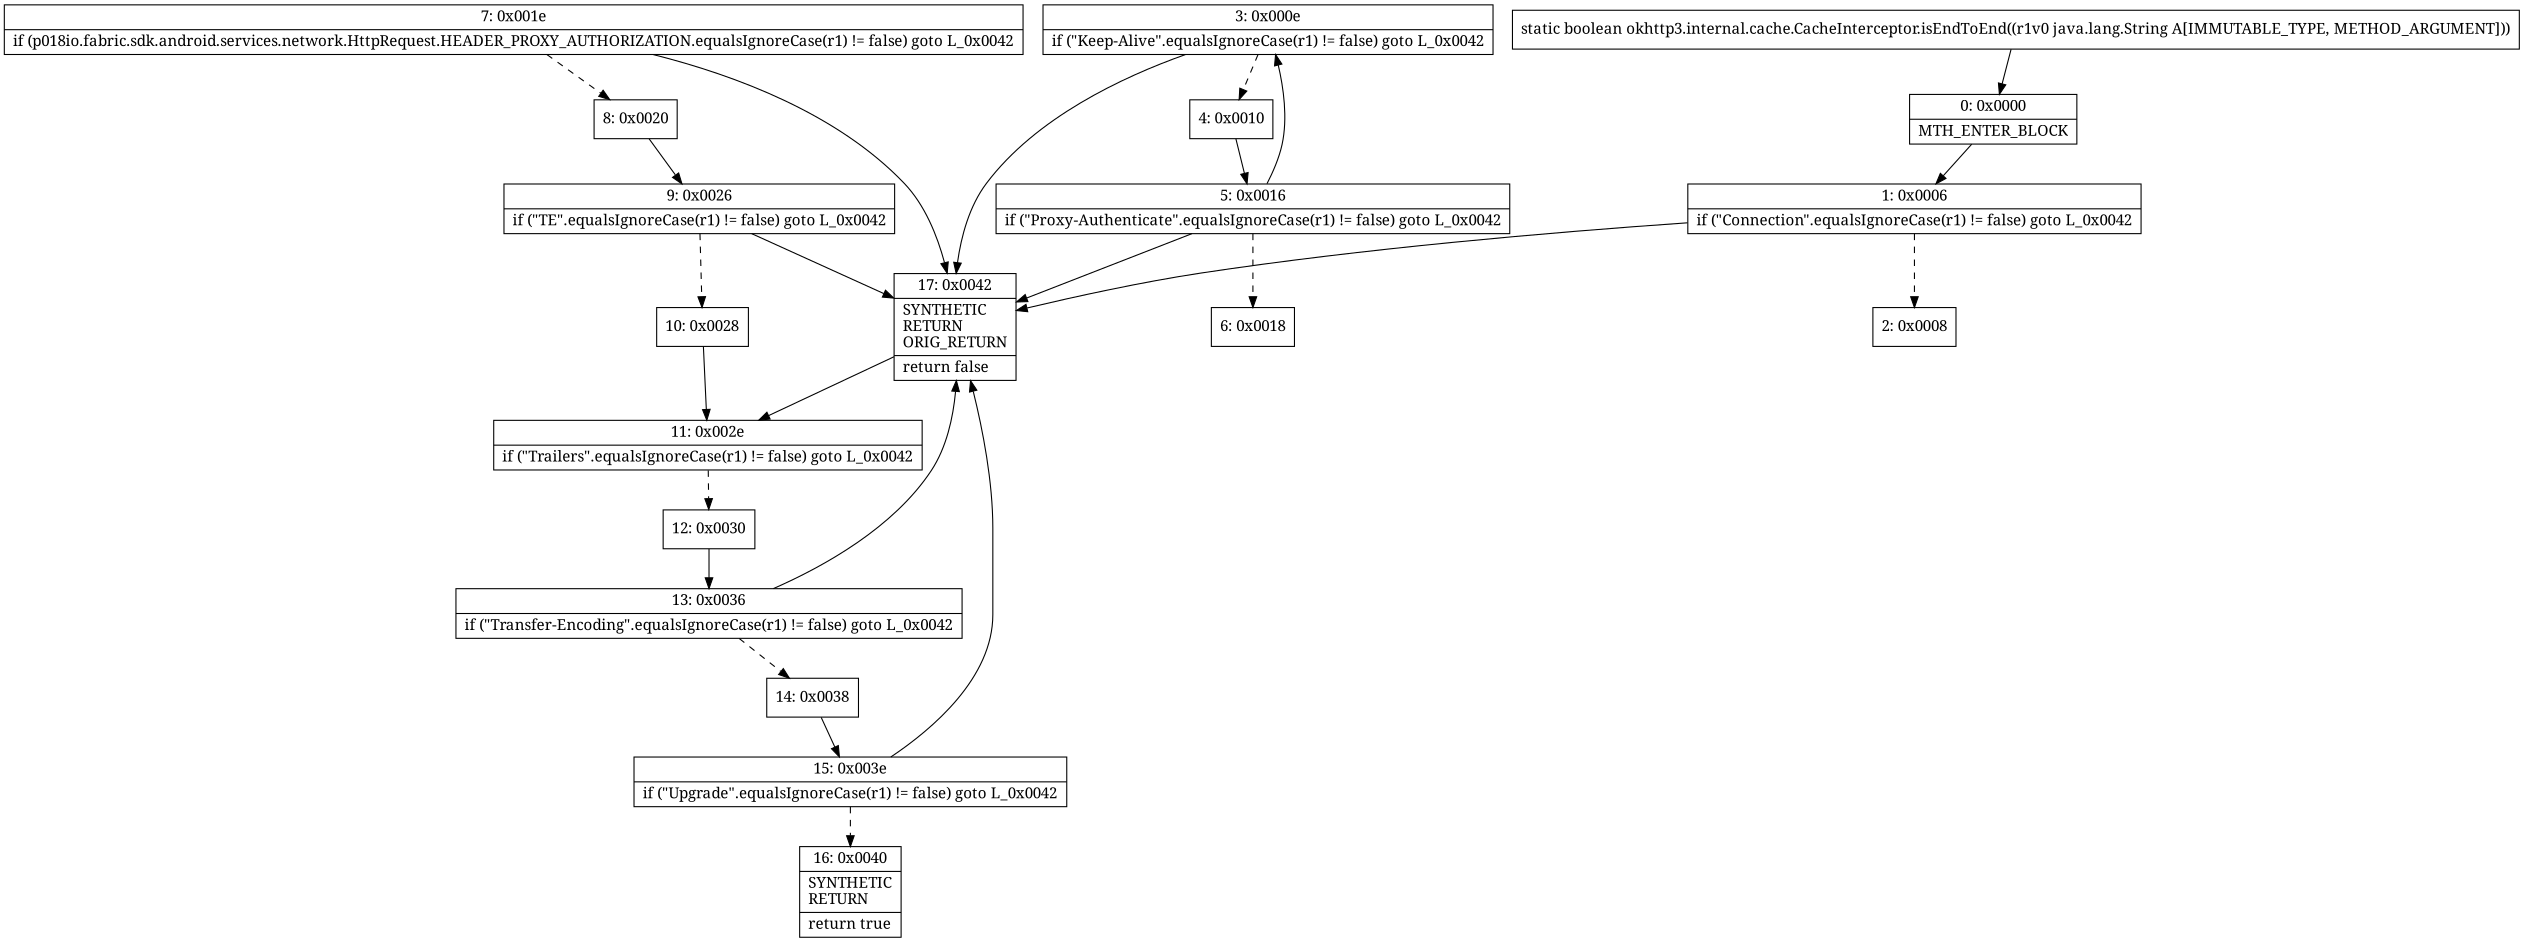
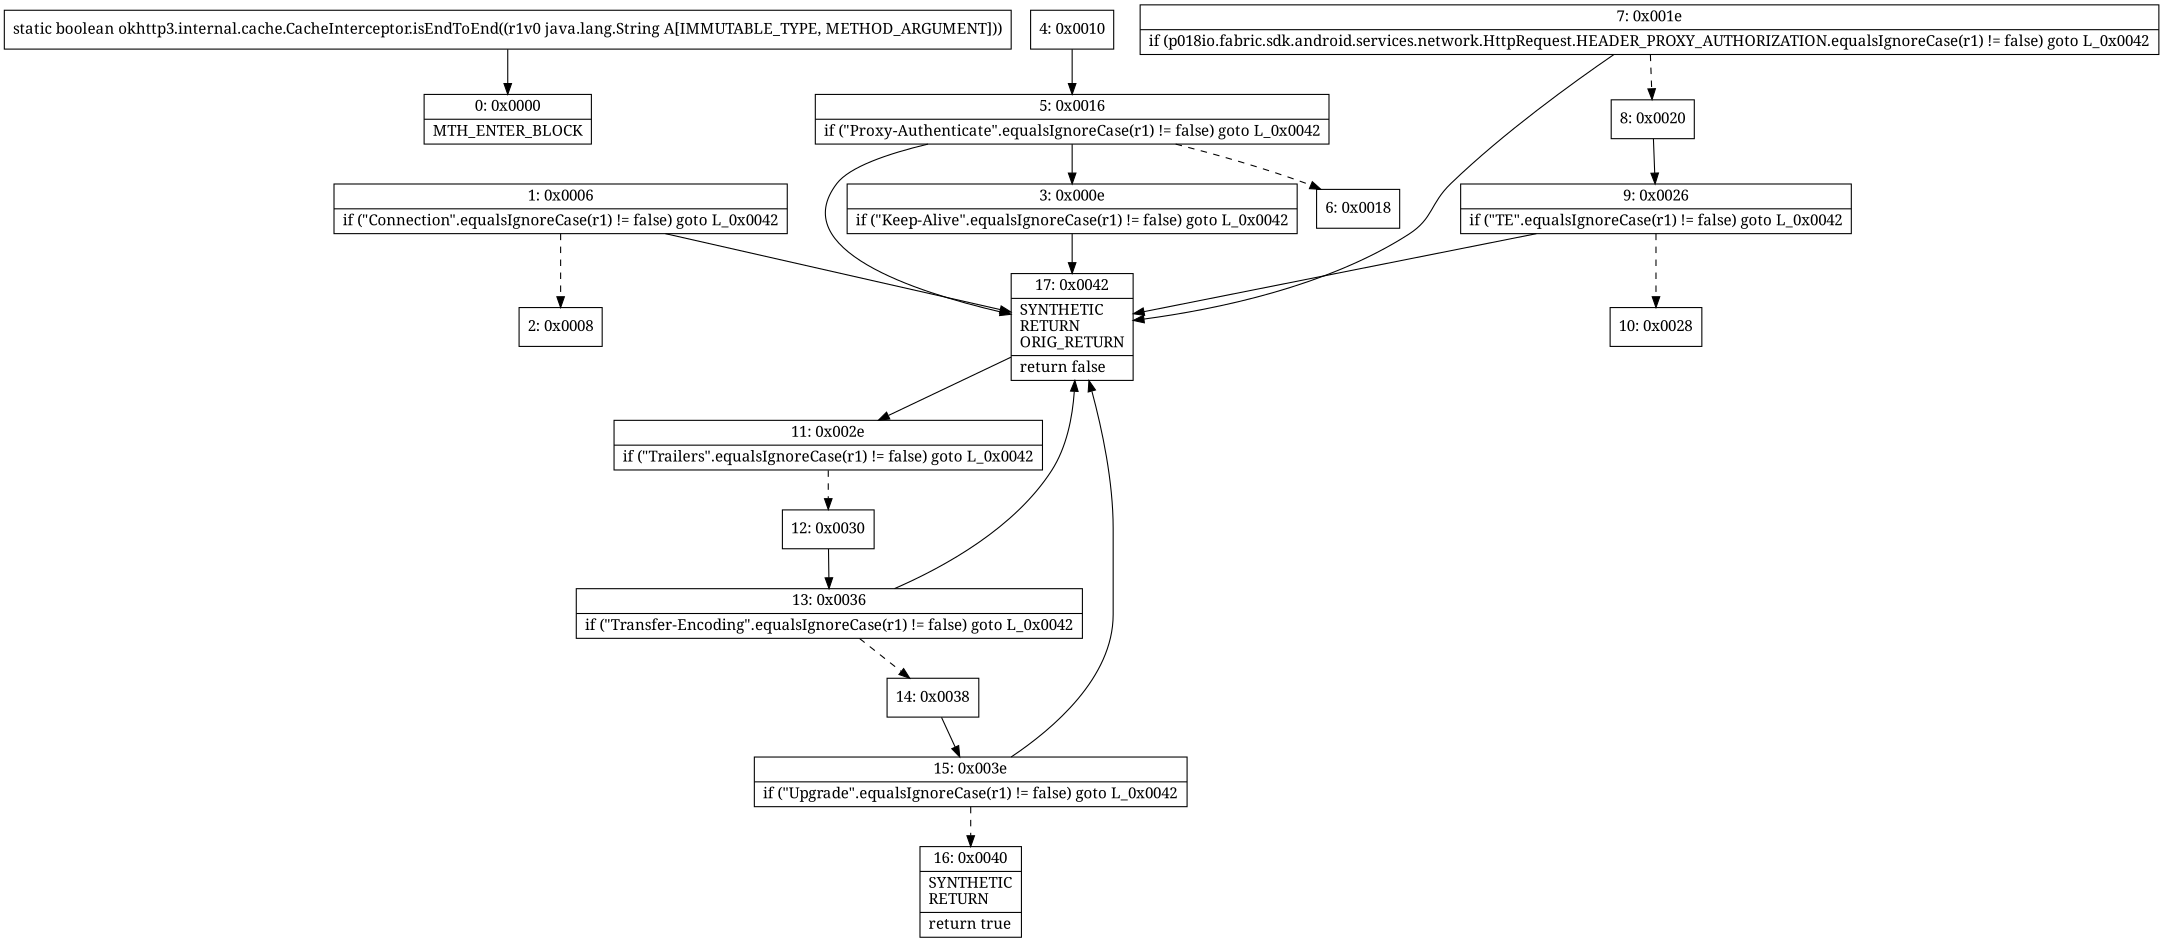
(1251, 72) -> none
(1957, 160) -> none
(705, 378) -> none
